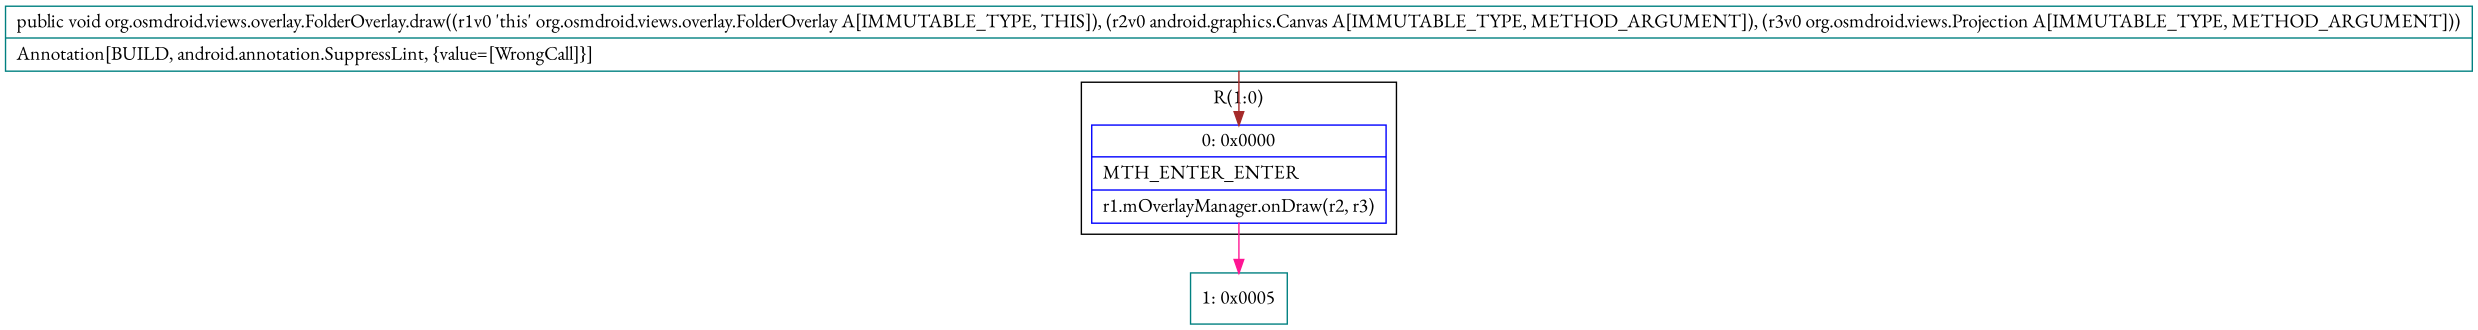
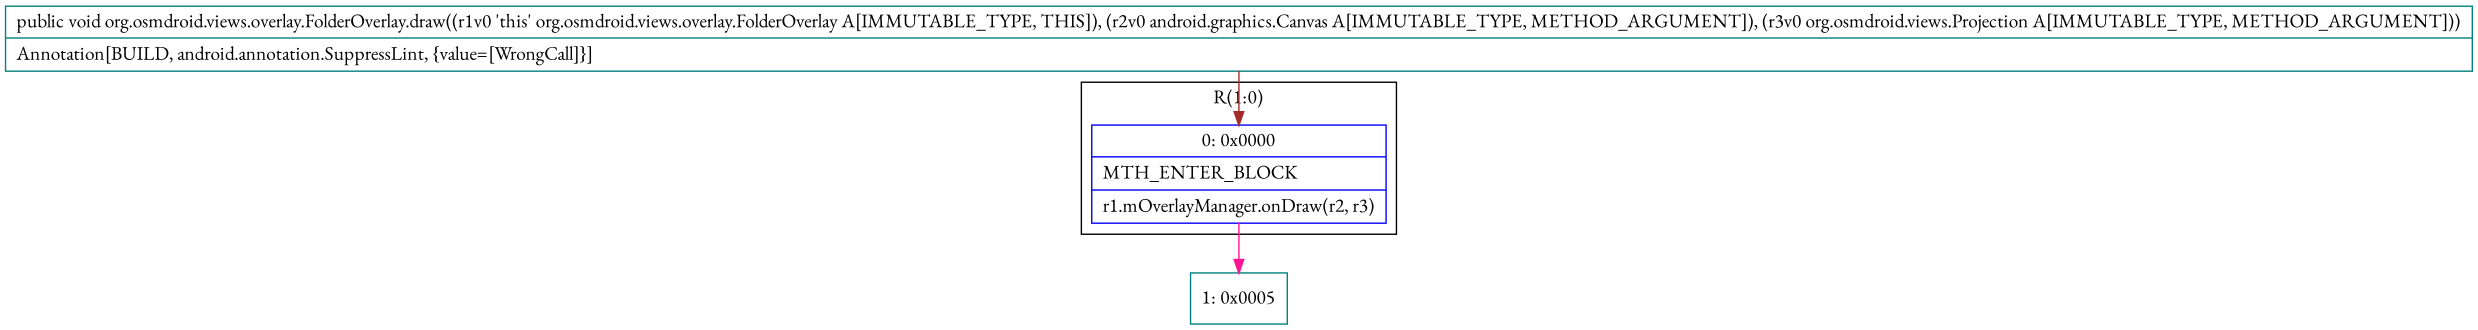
(1201, 173) -> (1201, 173)
